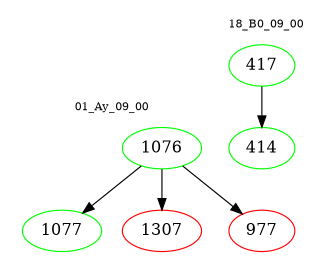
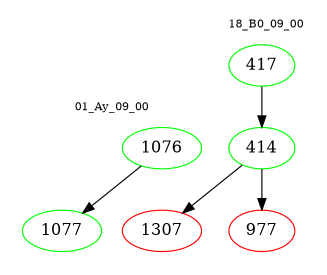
(203, 182) -> (262, 184)
(162, 184) -> (227, 177)
